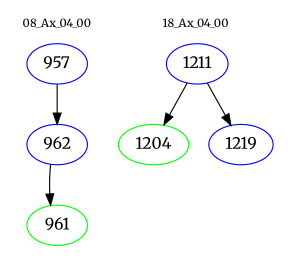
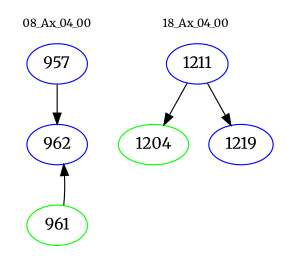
(50, 179) -> (65, 190)
